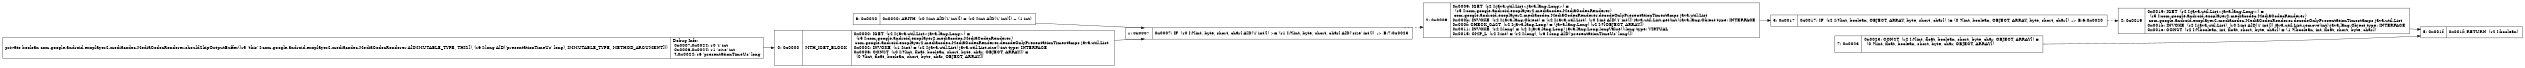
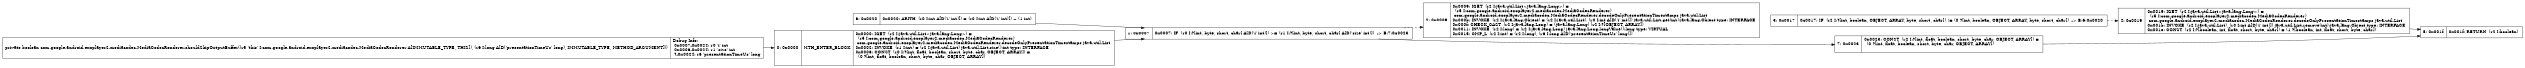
(1764, 20) -> none
none -> (1605, 44)
(826, 48) -> (827, 48)
